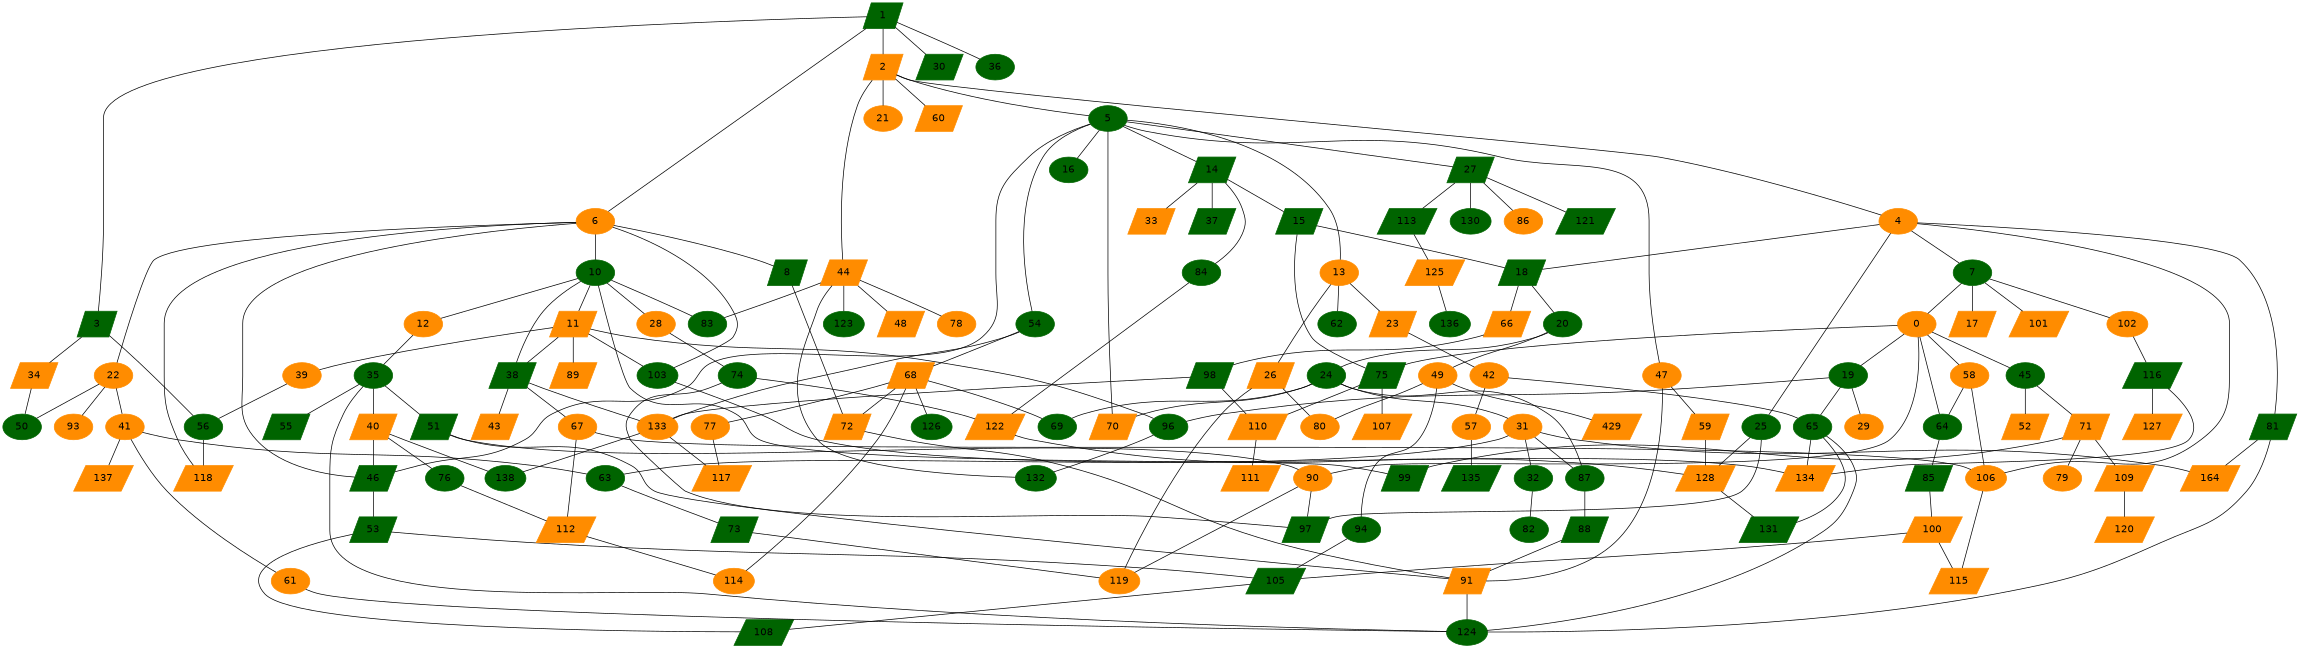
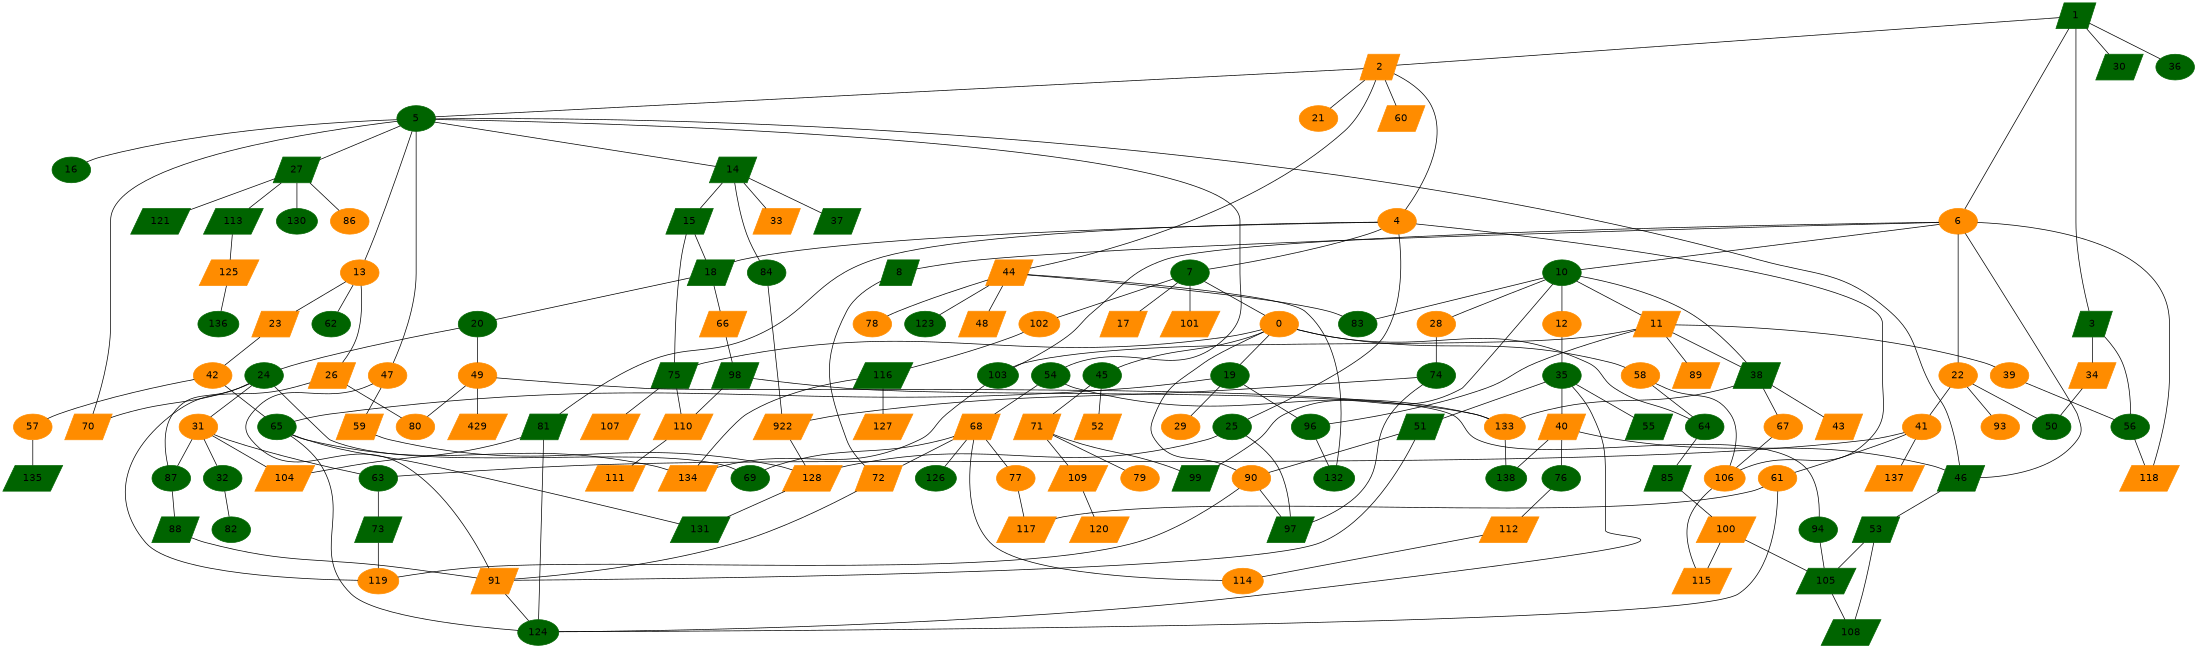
(995, 427) -> (783, 427)
(684, 448) -> (1410, 507)
(572, 478) -> none
(2210, 478) -> (285, 478)
